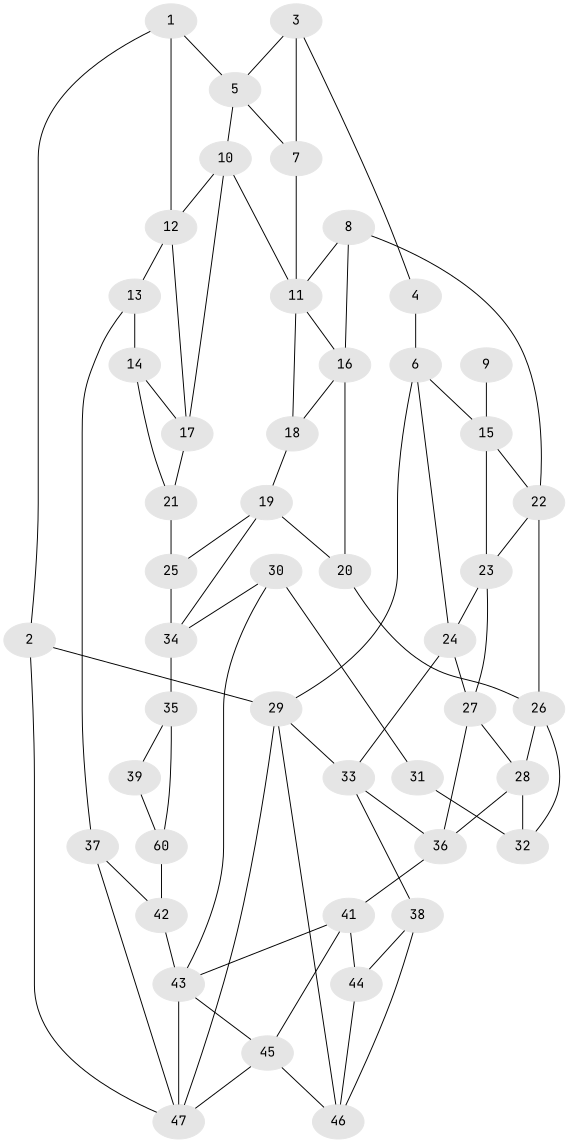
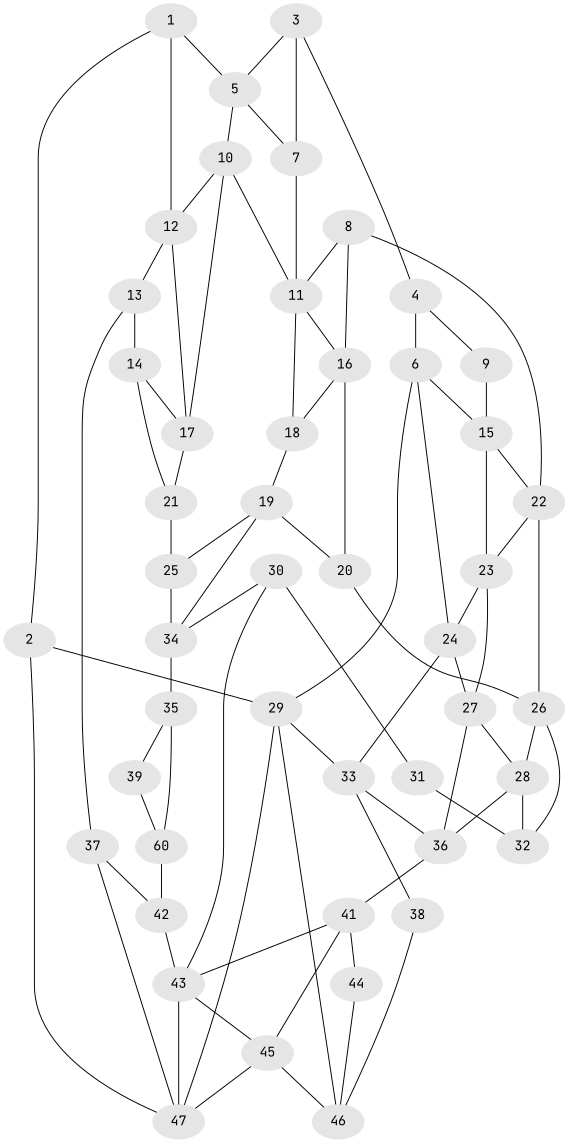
none -> (451, 331)
(387, 950) -> none
